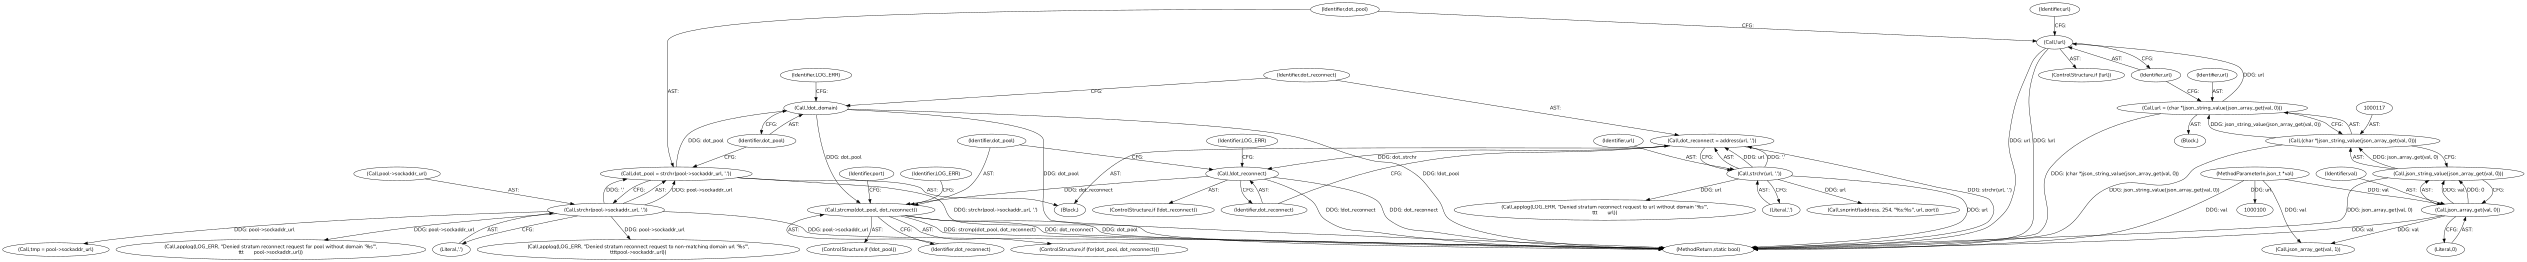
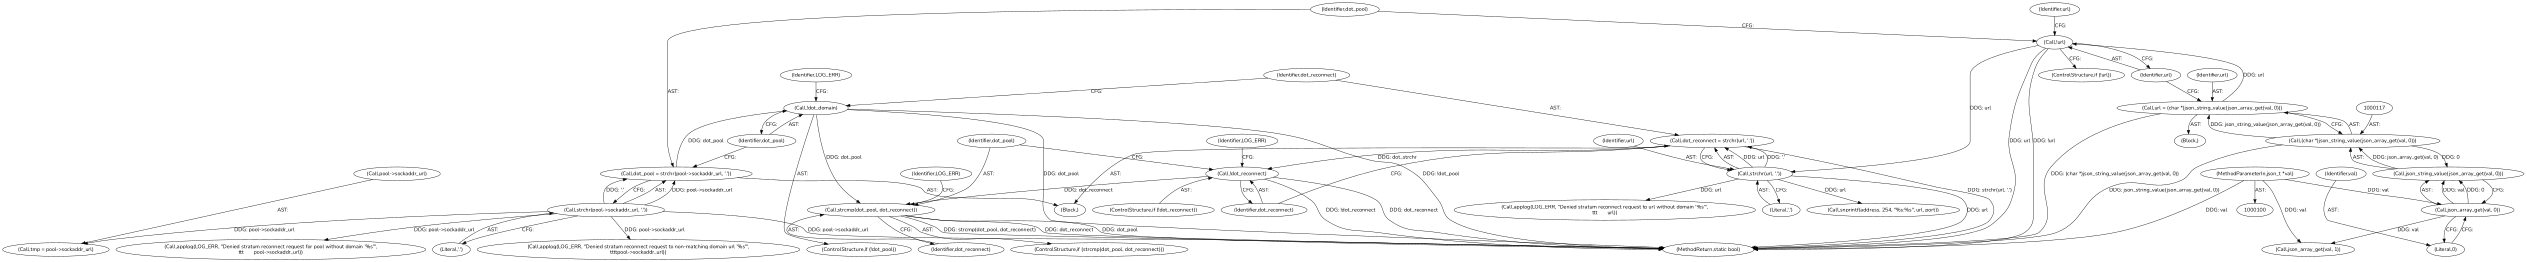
(2076, 59) -> (2076, 59)
(1712, 141) -> (1712, 141)
none -> (1955, 151)
(2451, 157) -> (2451, 157)
(867, 174) -> none
(2261, 190) -> (2261, 190)
(498, 191) -> (229, 211)
(1200, 191) -> (1182, 187)
(2400, 191) -> (2356, 228)
(871, 229) -> (790, 193)
(2468, 230) -> (2468, 230)
(2118, 234) -> none
(1168, 235) -> none
(2100, 241) -> none
(1099, 250) -> (1099, 250)
